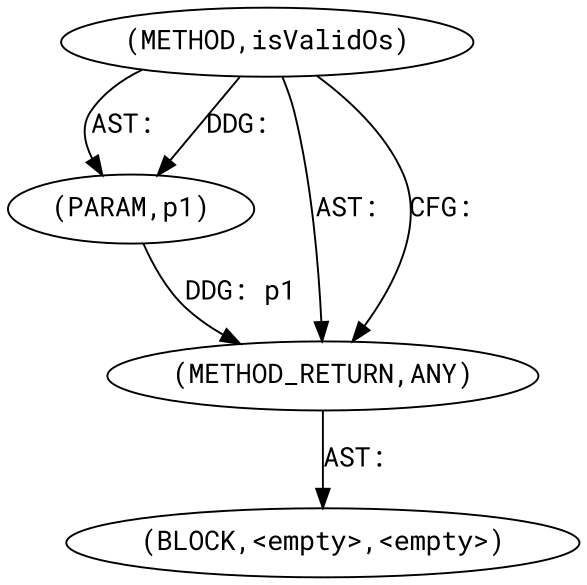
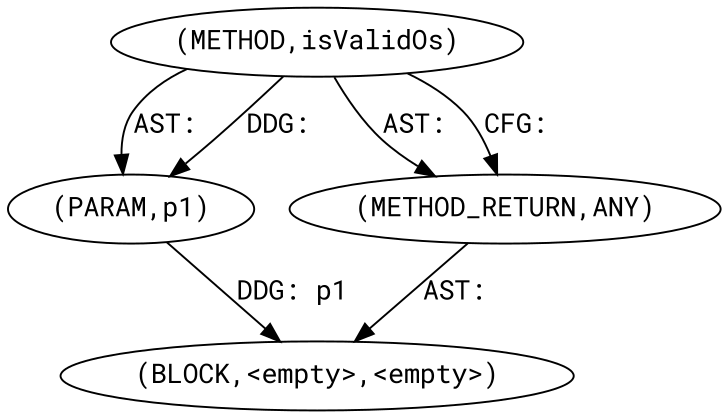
(175, 296) -> (216, 286)
